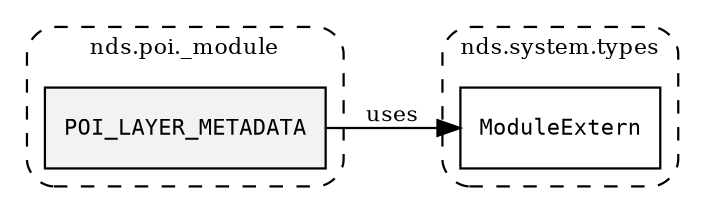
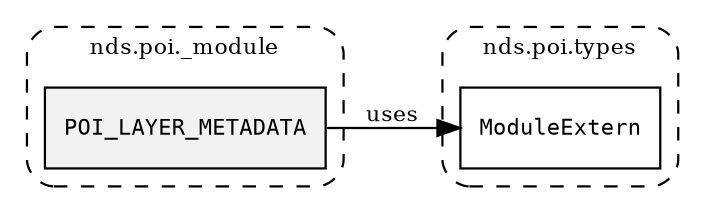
(560, 48) -> (560, 48)
